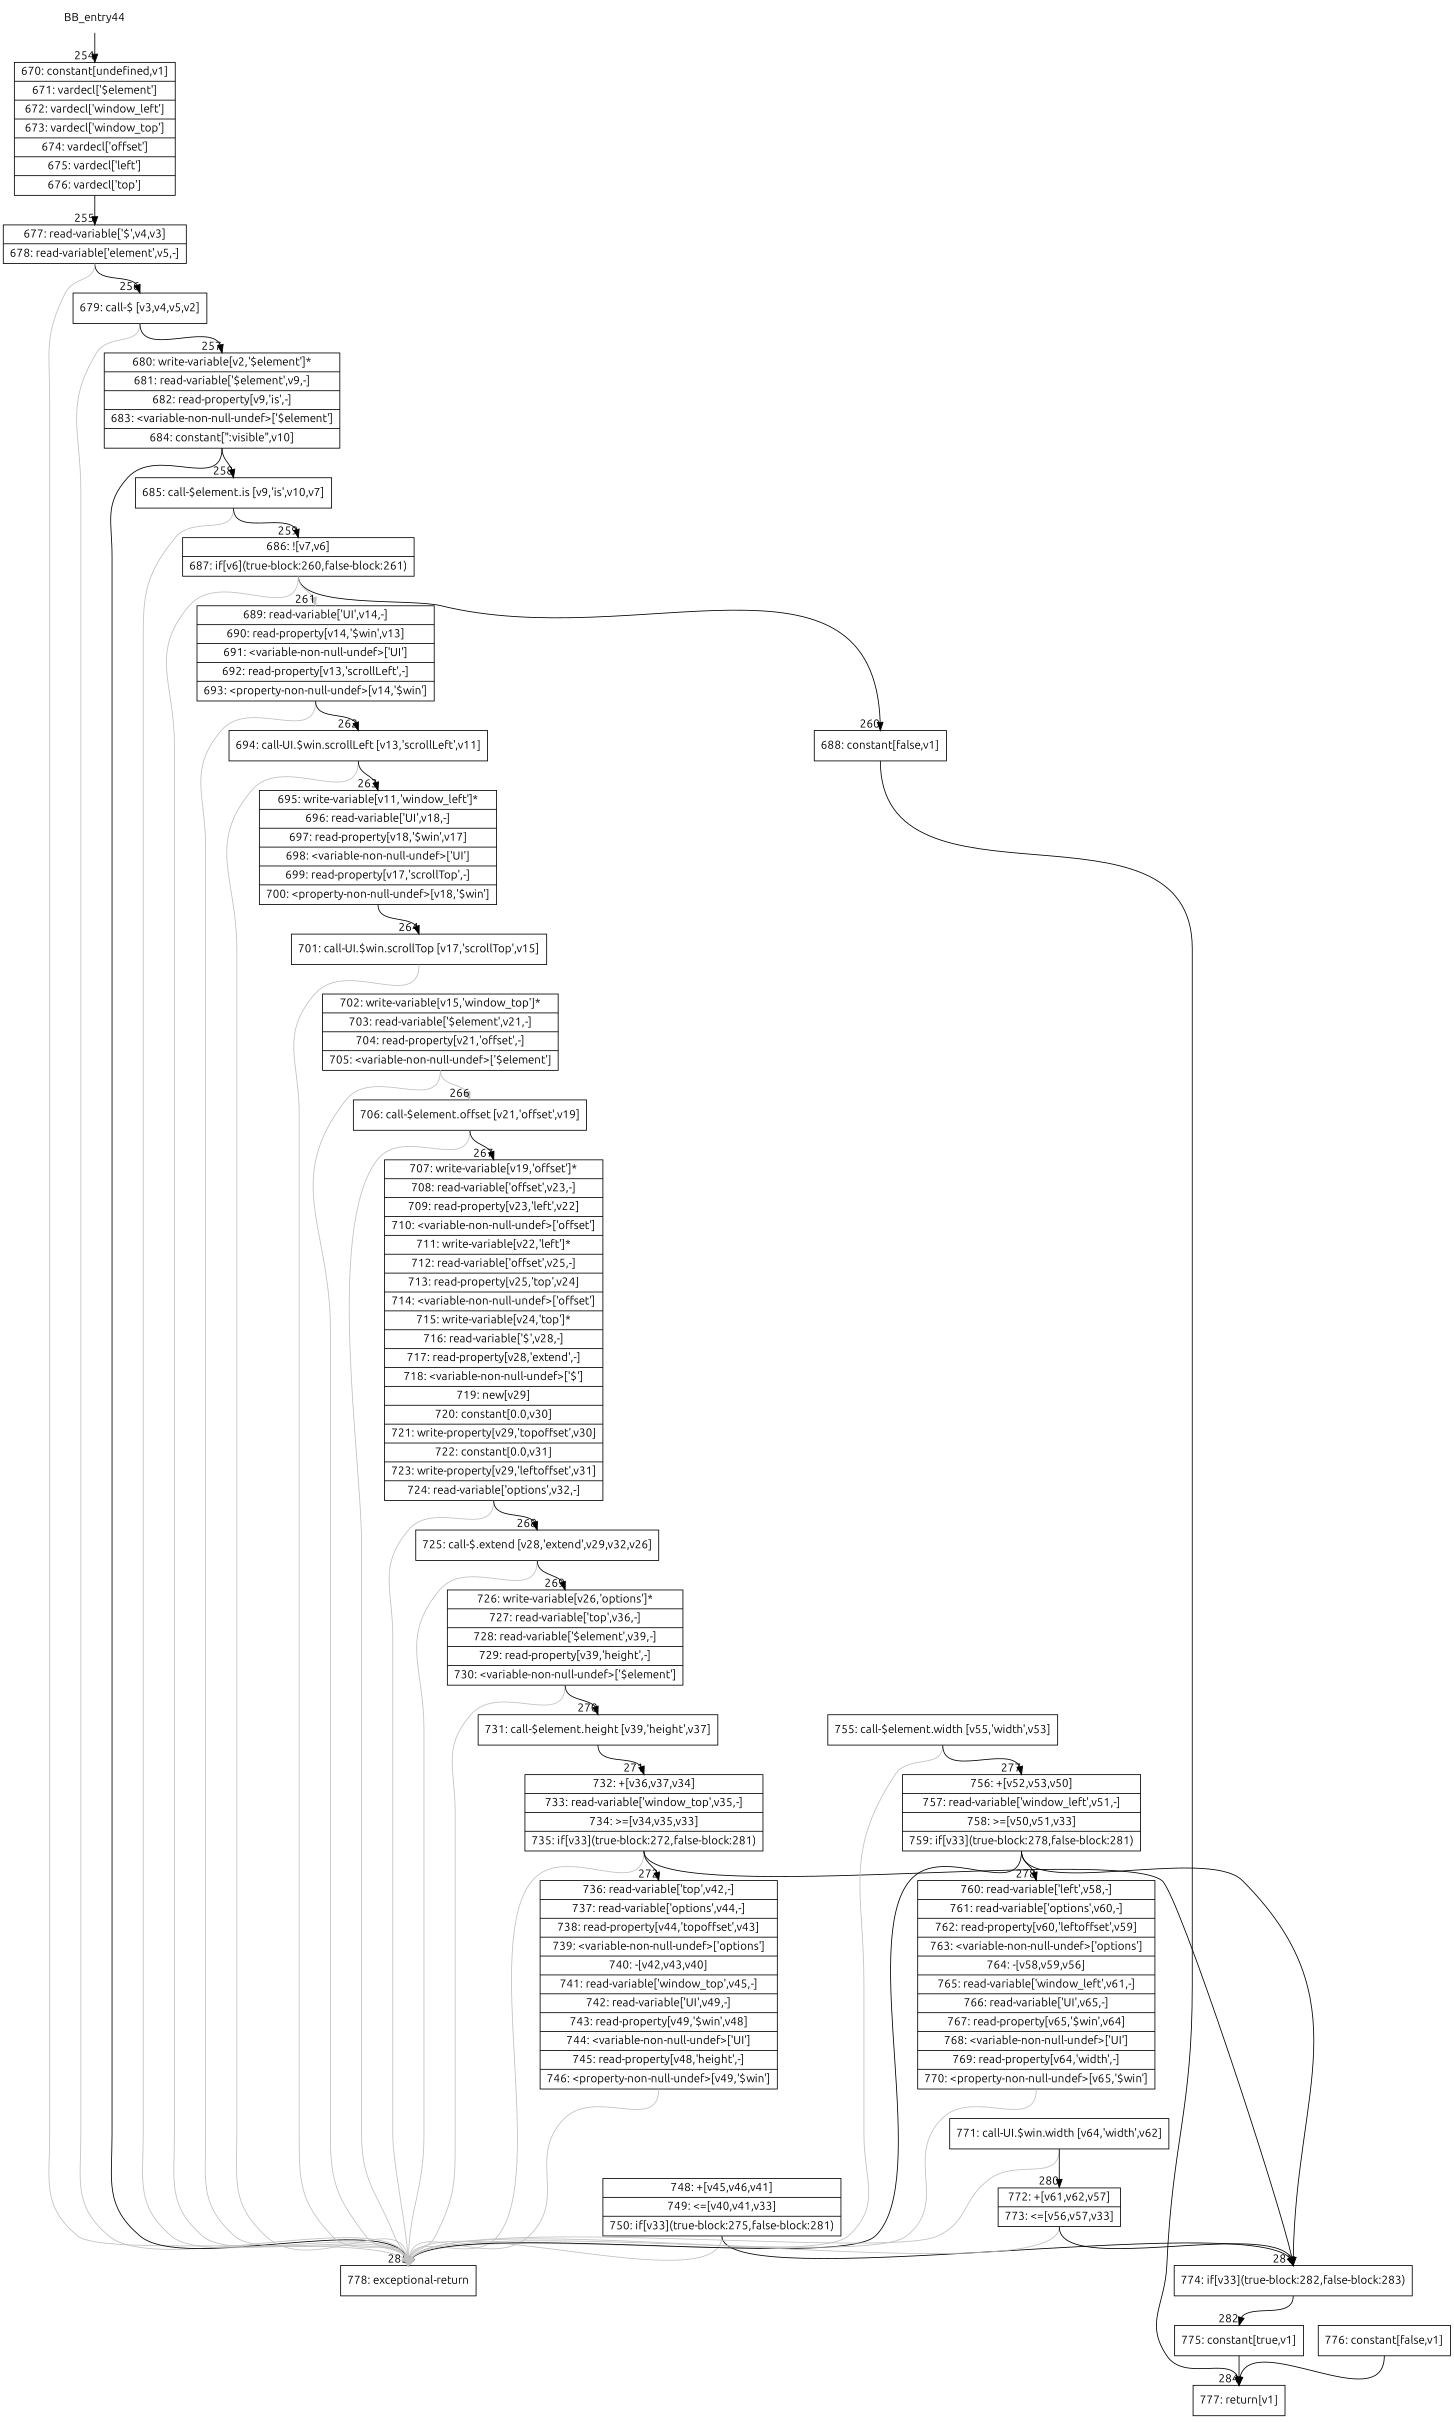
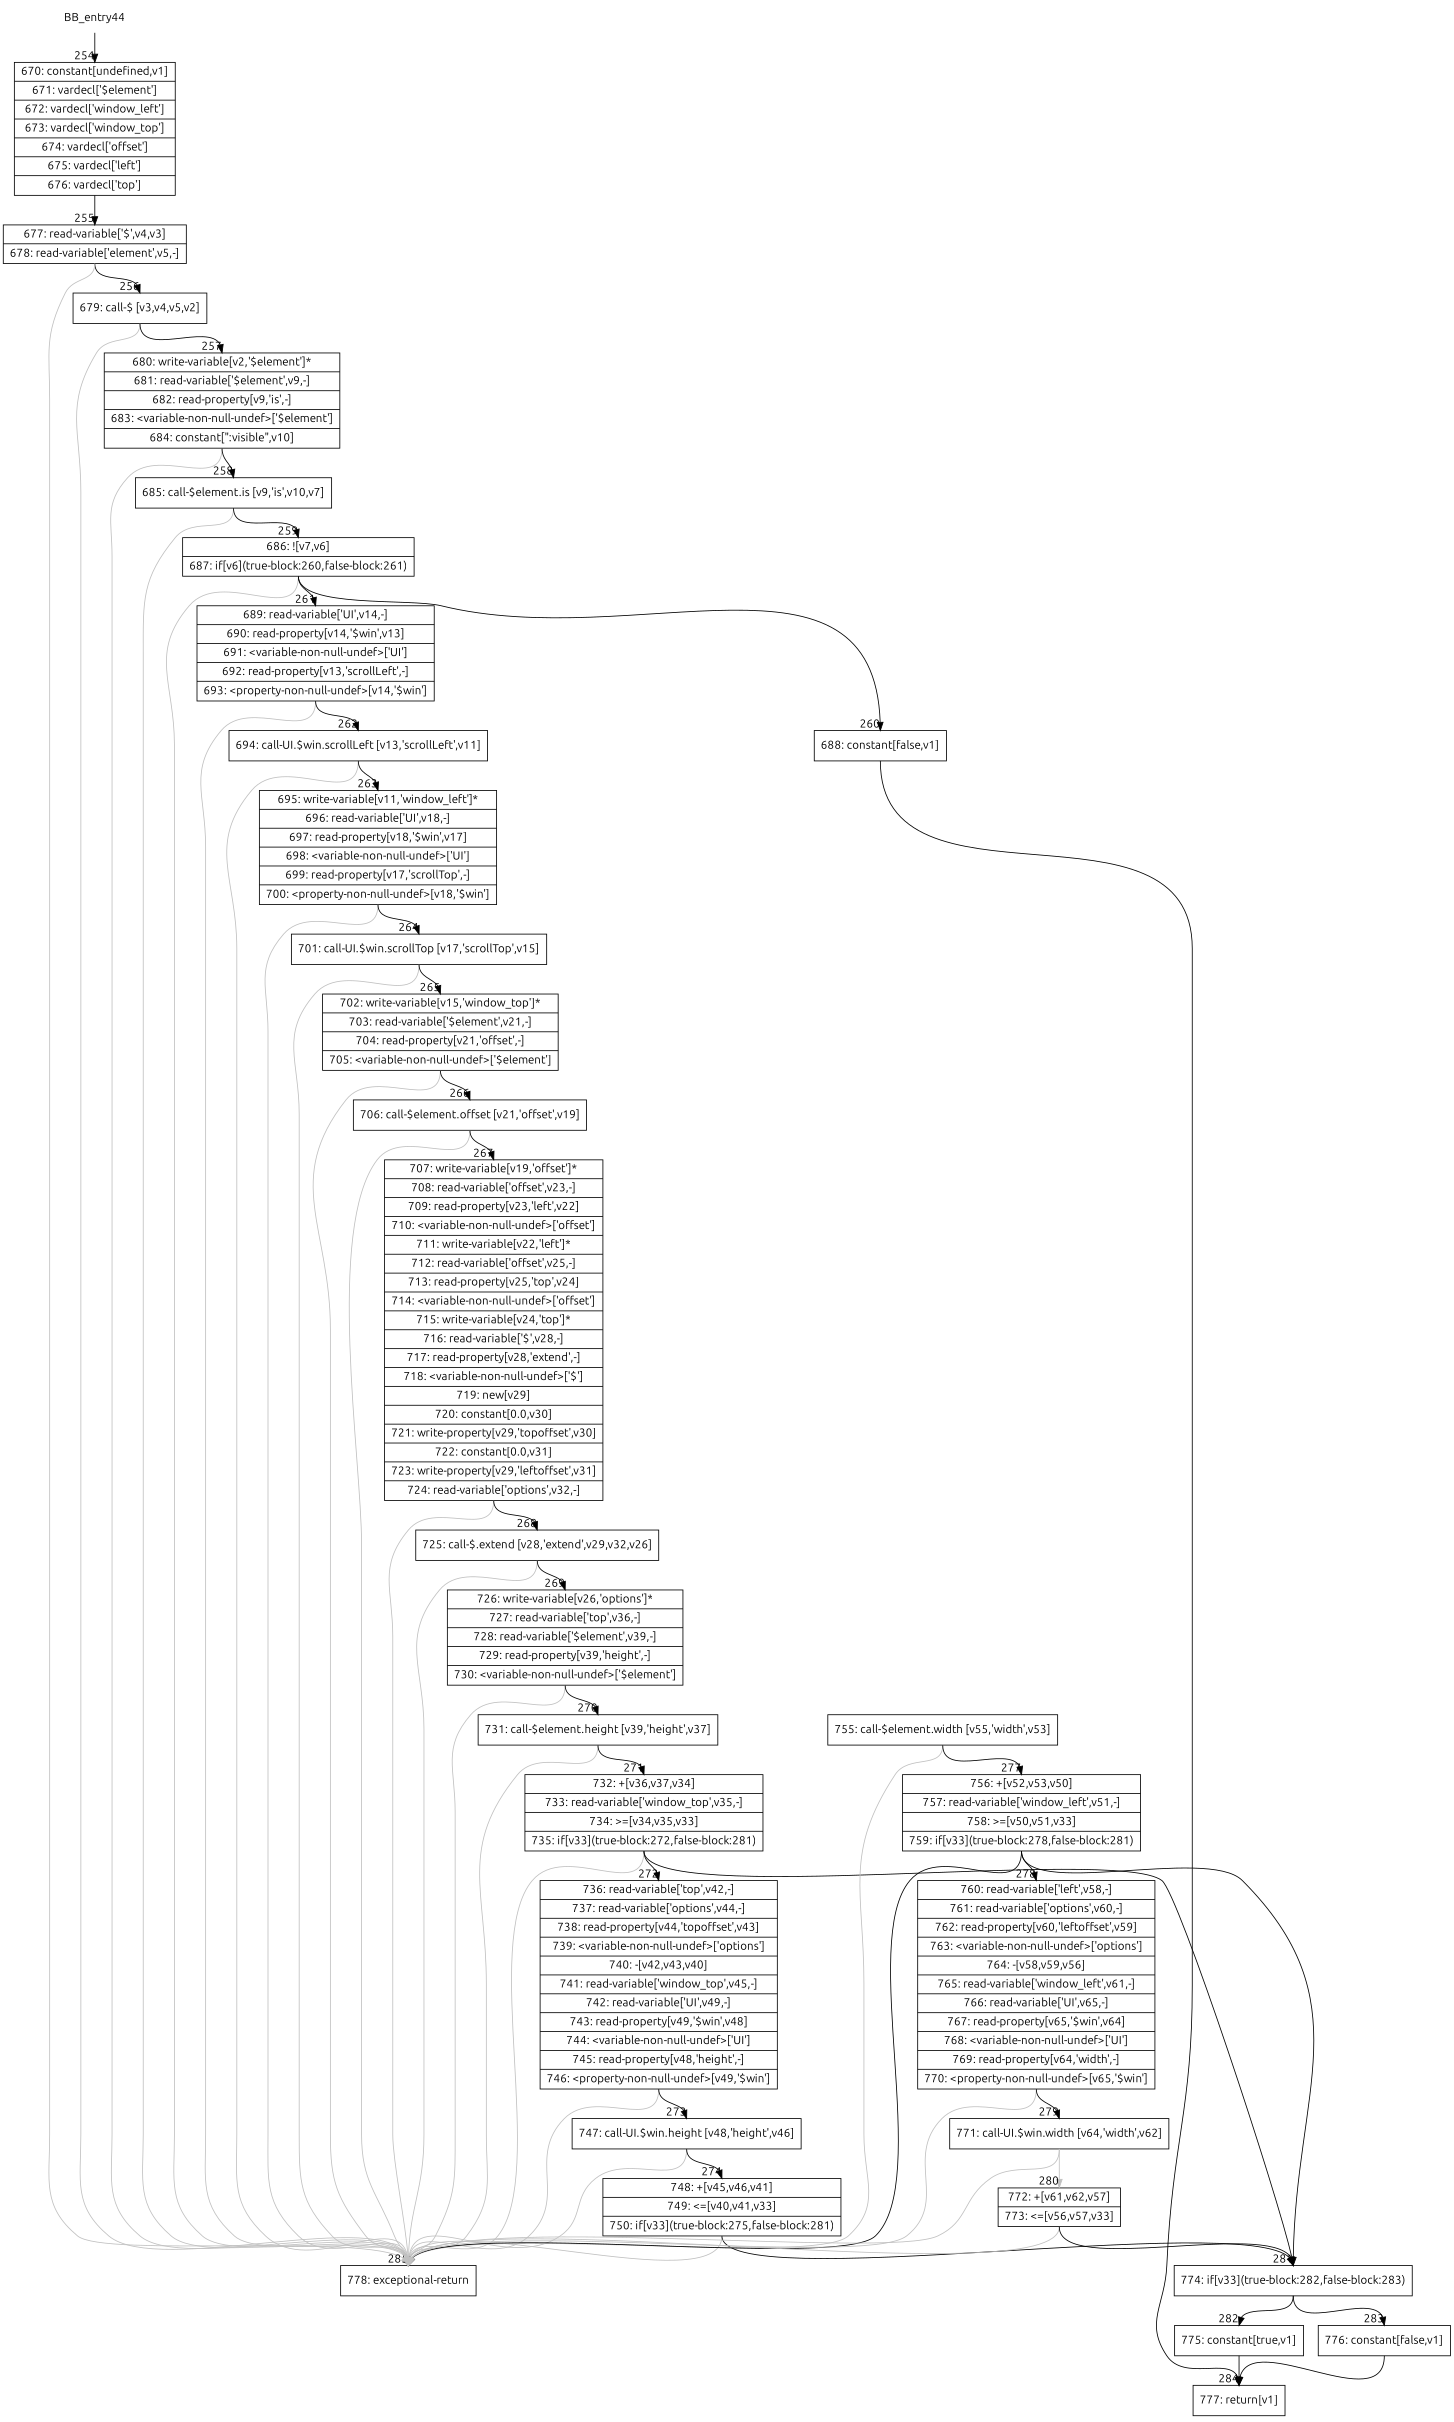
(304, 588) -> (304, 588)
none -> (426, 977)
(451, 1084) -> (451, 1084)
(112, 1441) -> (112, 1441)
none -> (268, 1591)
none -> (486, 1987)
none -> (1044, 2102)
none -> (687, 2134)
(1059, 2165) -> (1059, 2165)
none -> (1335, 2311)
